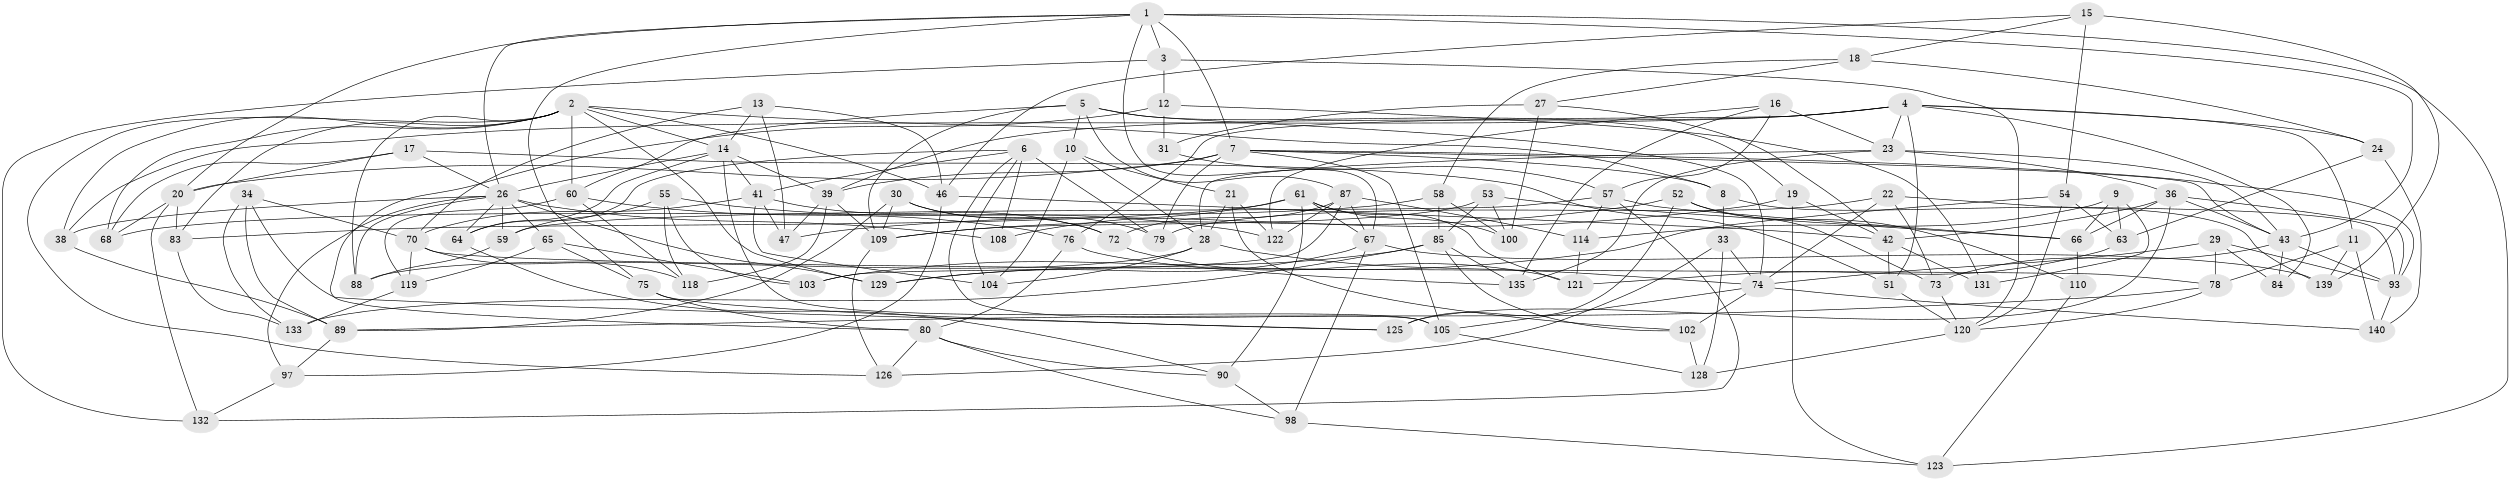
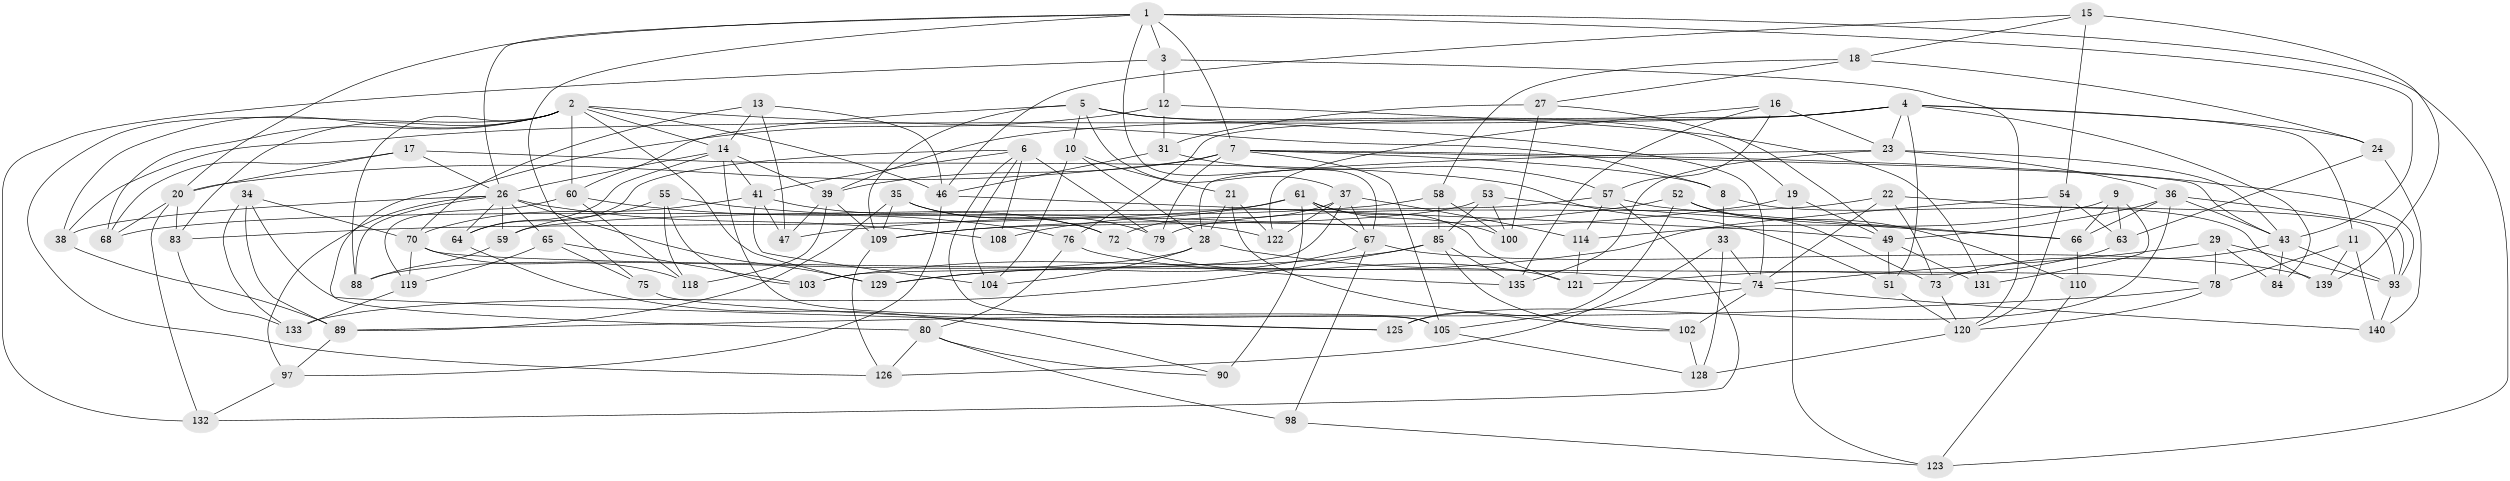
none -> (1010, 181)
(897, 195) -> (897, 195)
(1346, 195) -> (1346, 195)
(1888, 240) -> (1888, 240)
(769, 318) -> none
(1257, 399) -> none
